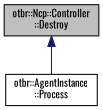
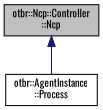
(51, 20) -> (51, 20)
